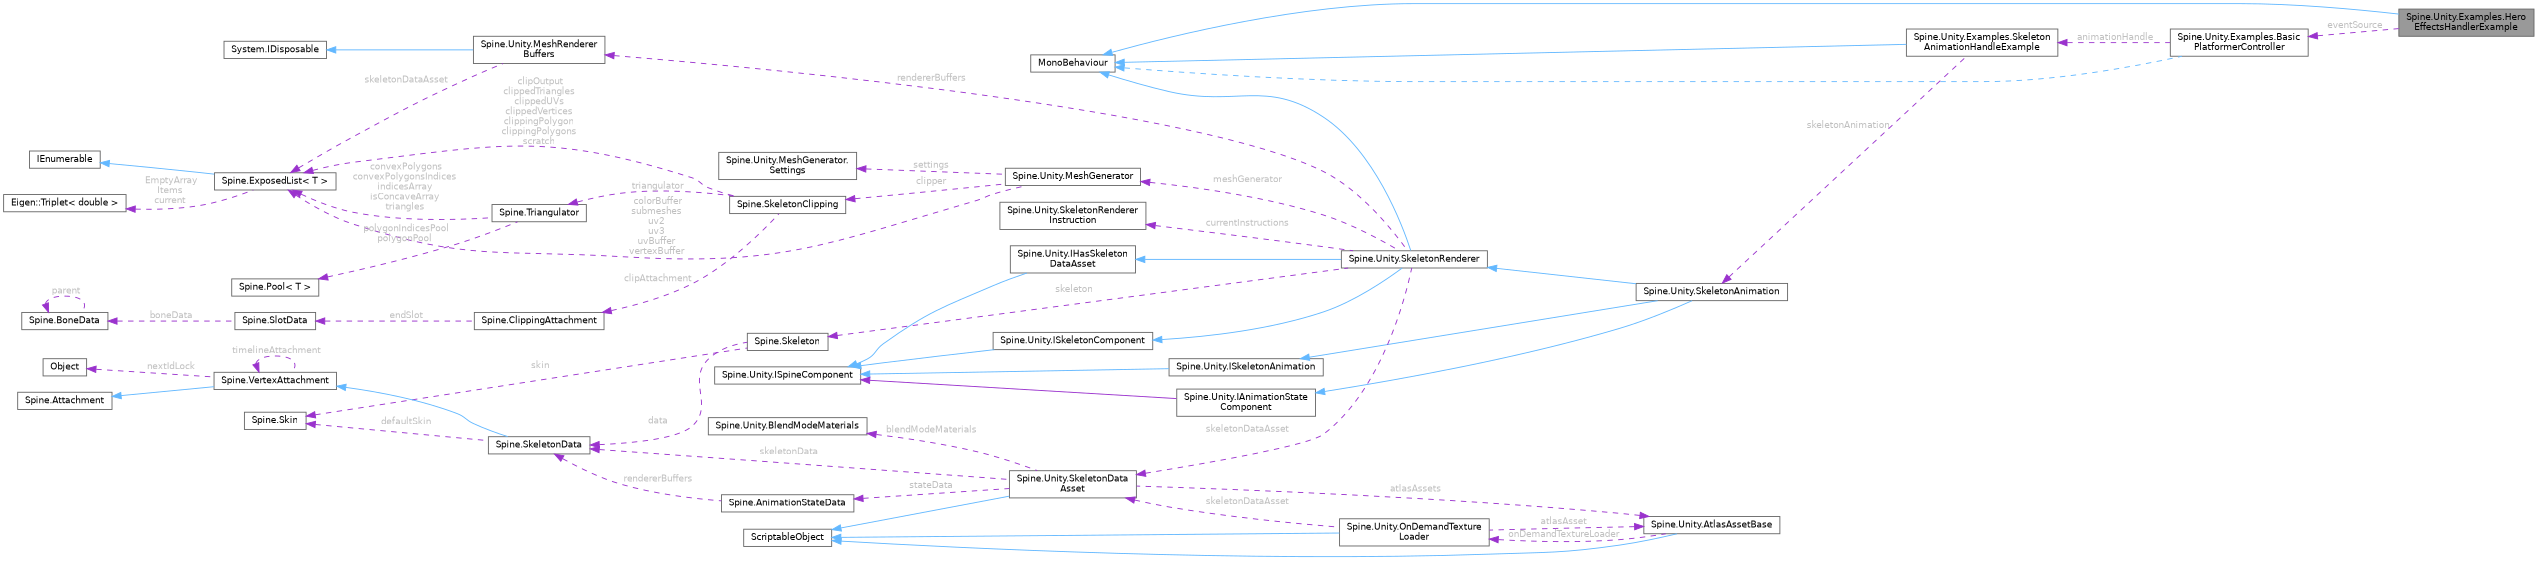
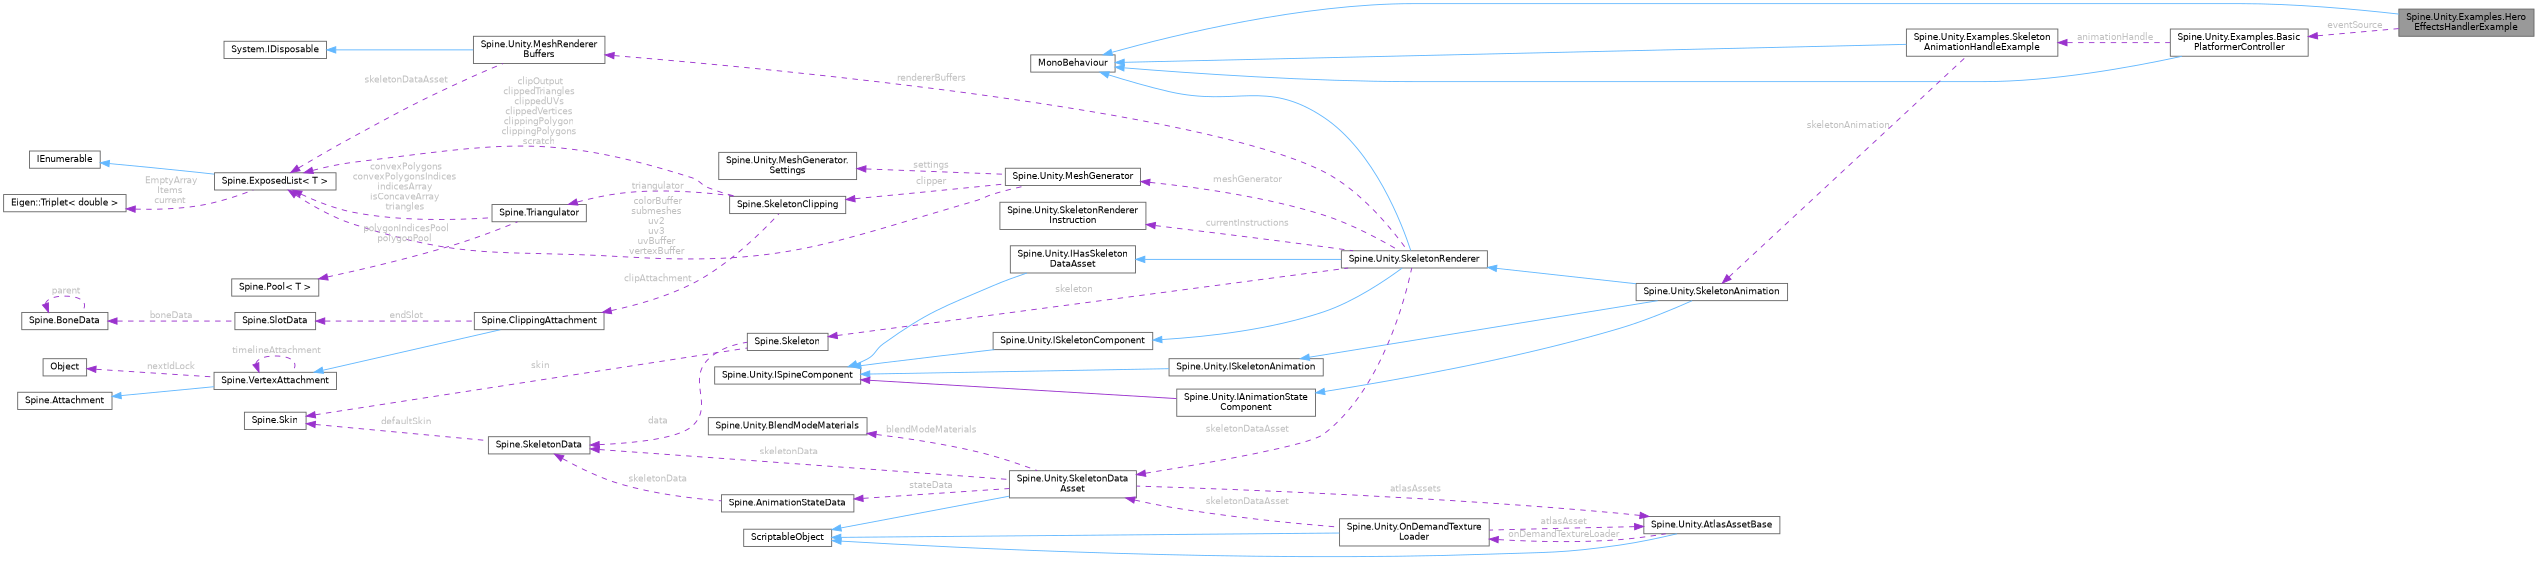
(1654, 82) -> (1654, 82)
(429, 404) -> (412, 350)
(657, 479) -> (657, 479)
